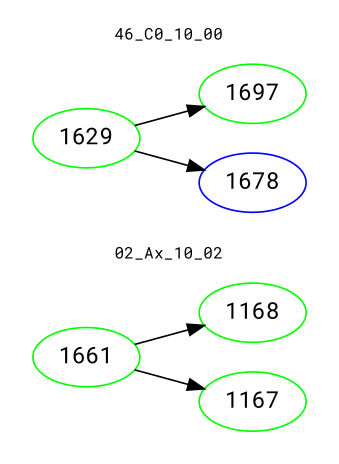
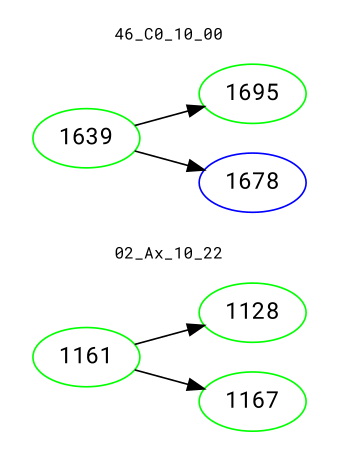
(253, 94) -> (253, 94)
(86, 138) -> (86, 138)
(170, 254) -> (170, 254)
(253, 313) -> (253, 313)
(86, 357) -> (86, 357)
